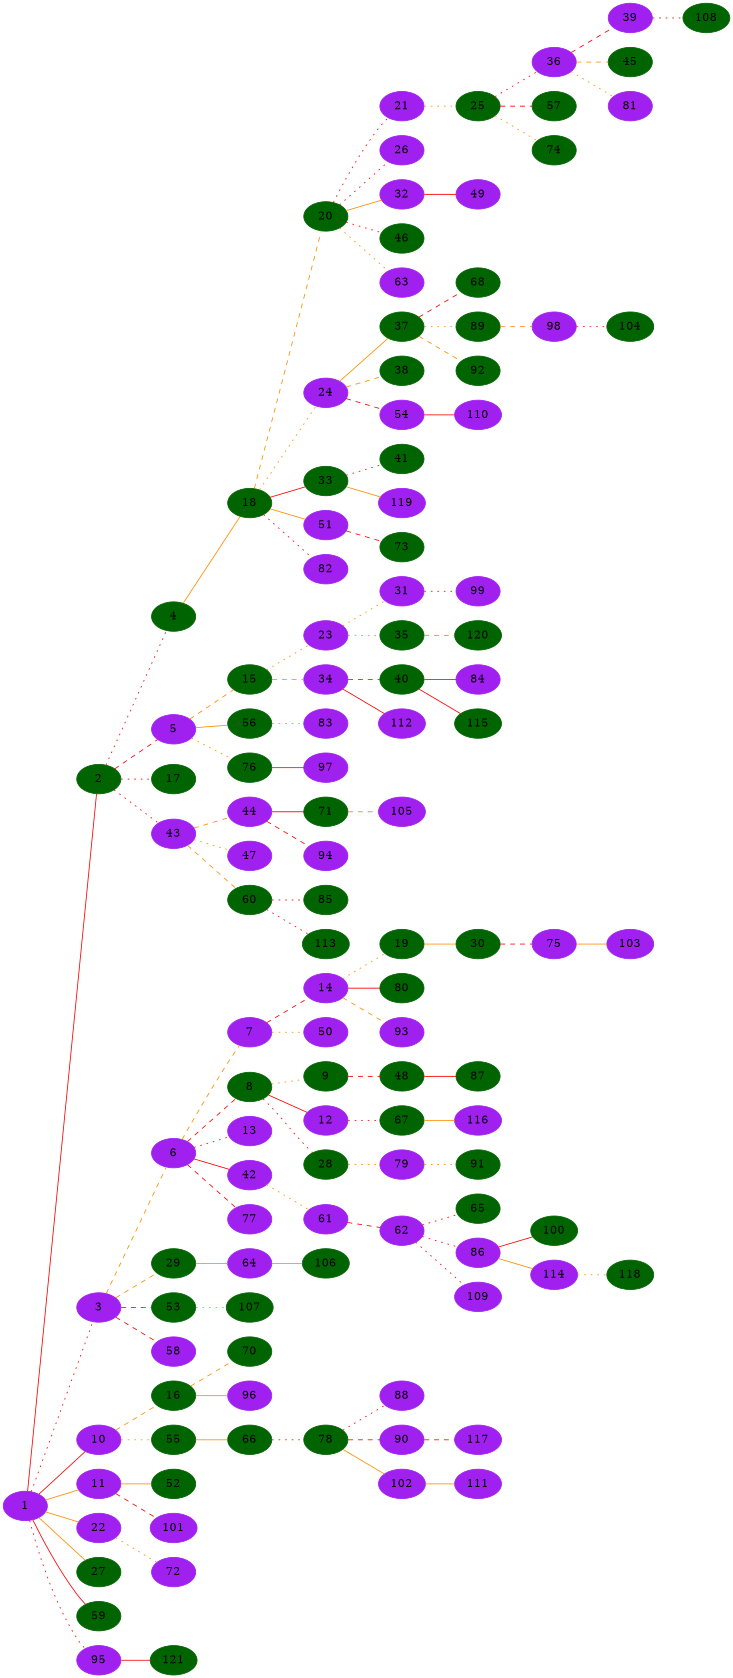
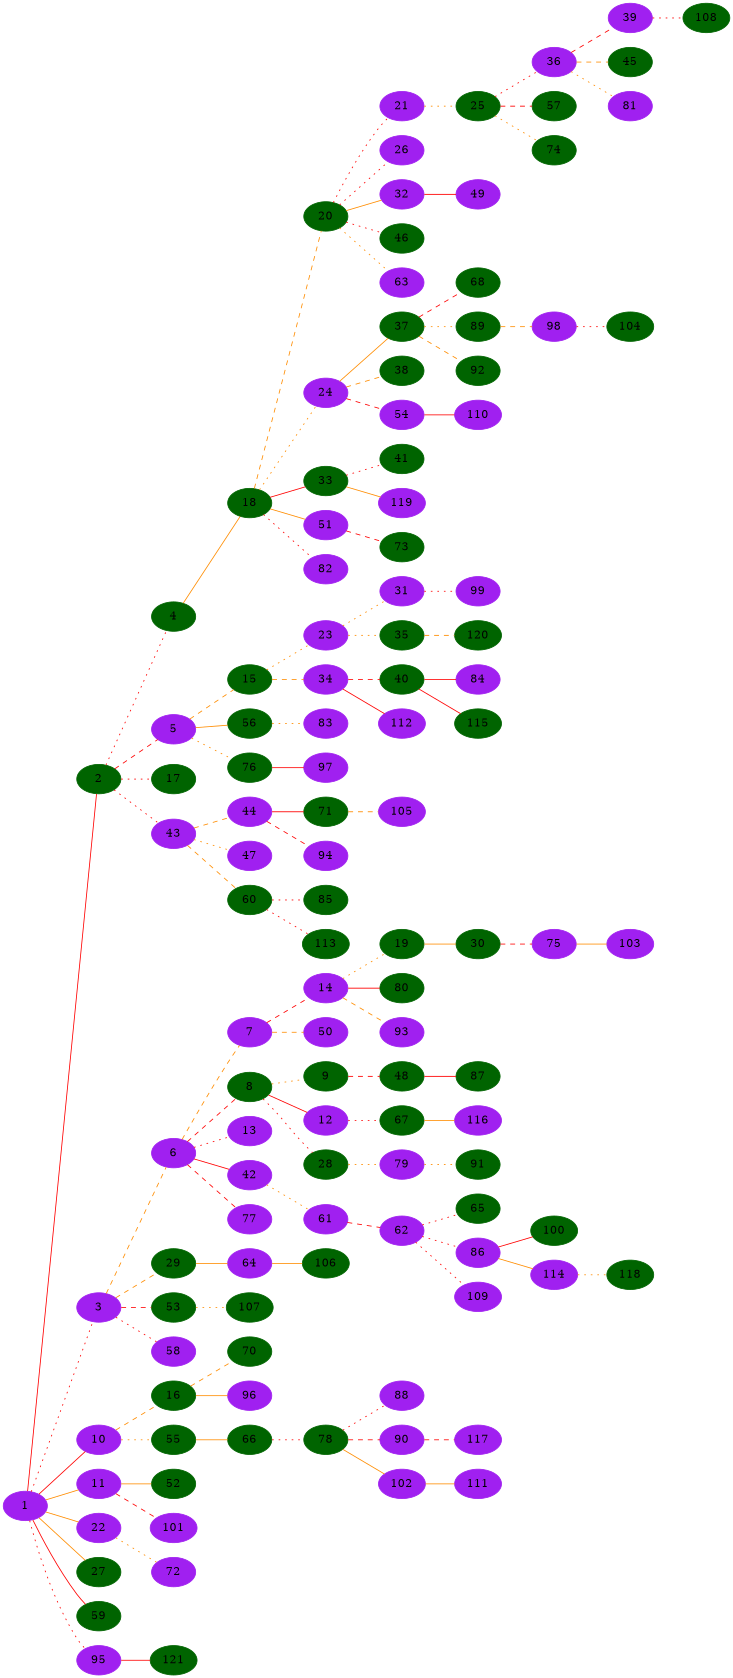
(288, 1032) -> (288, 1032)
(136, 1330) -> (136, 1330)
